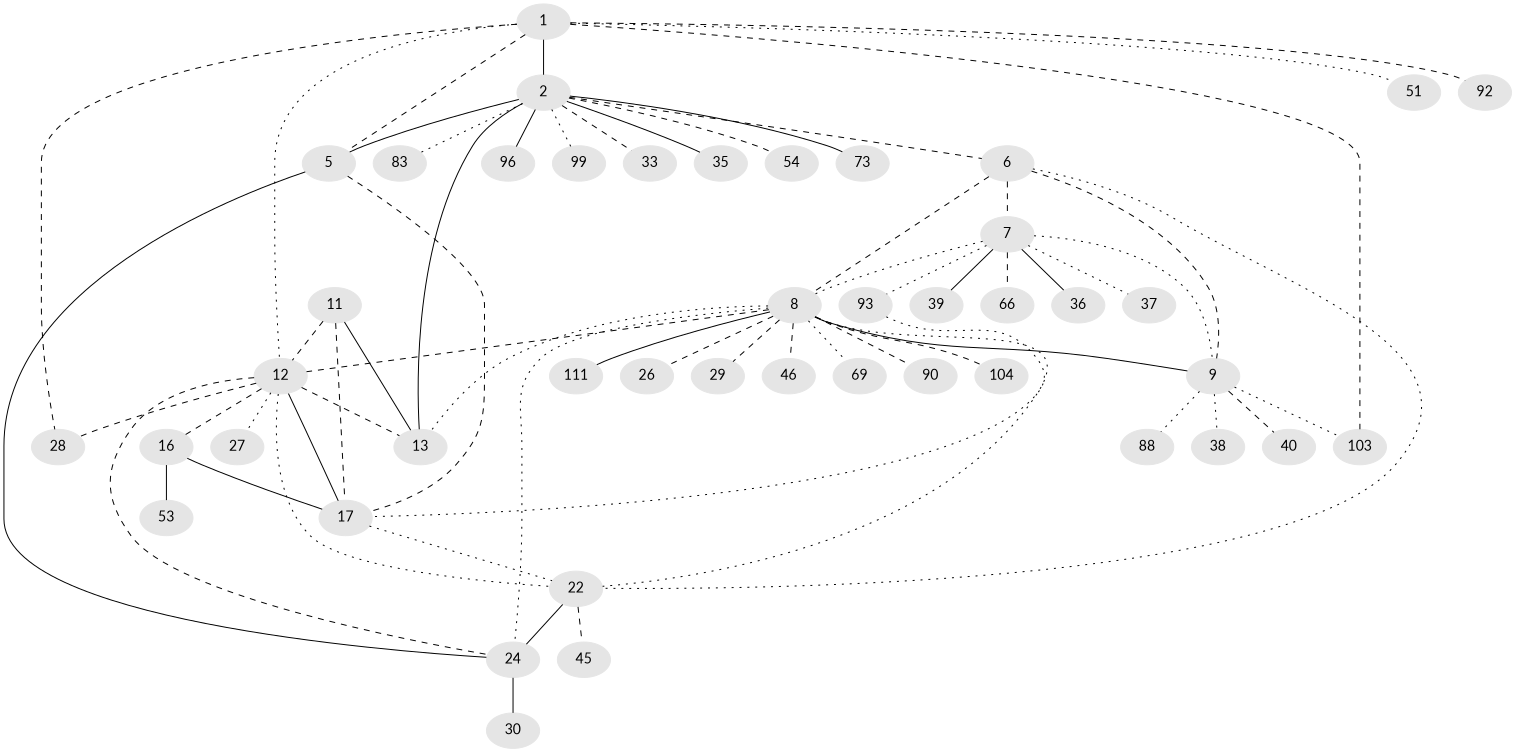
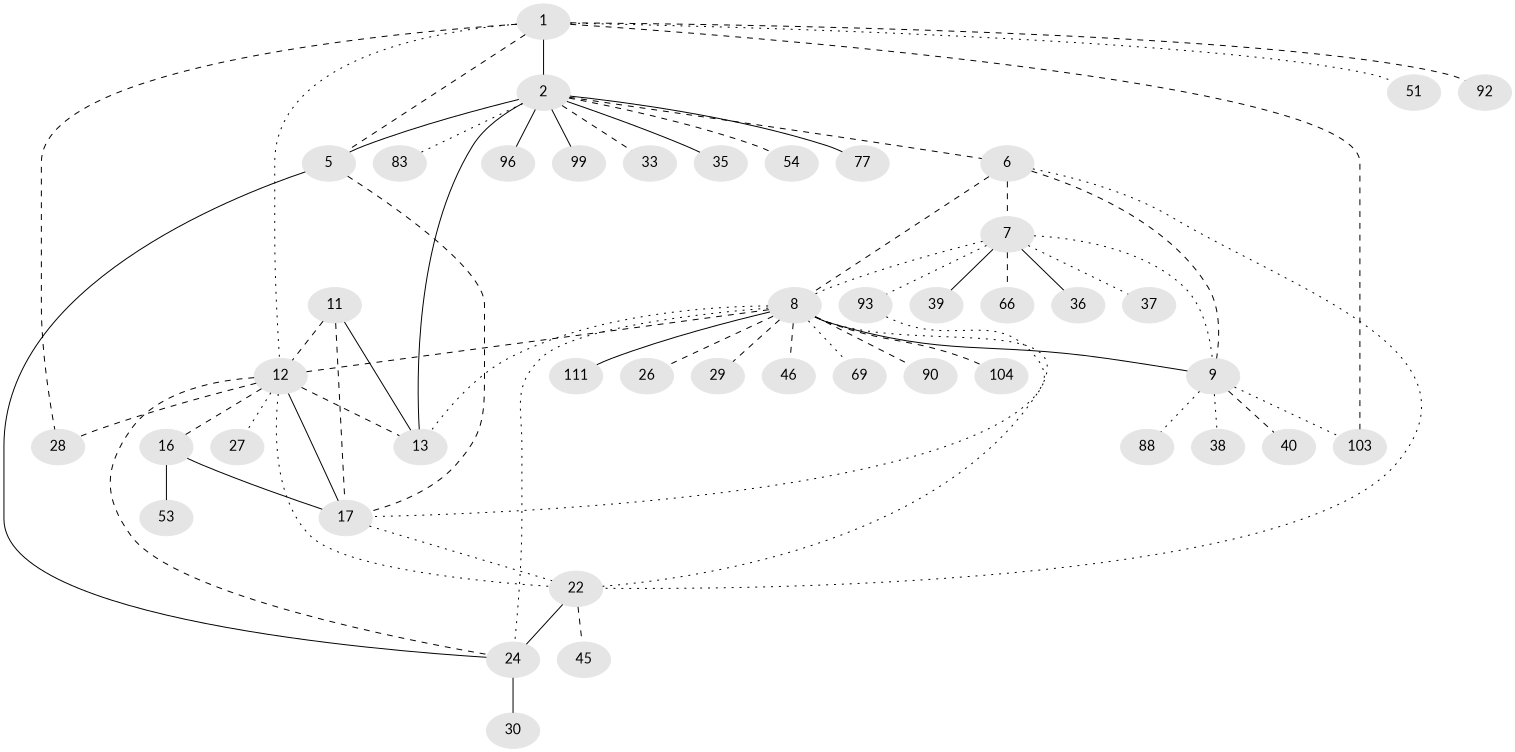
(561, 128) -> (561, 128)
(863, 163) -> (863, 163)
